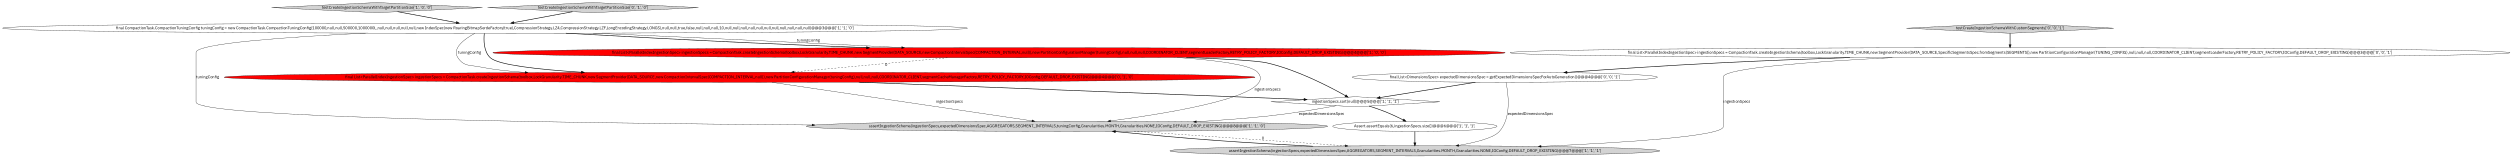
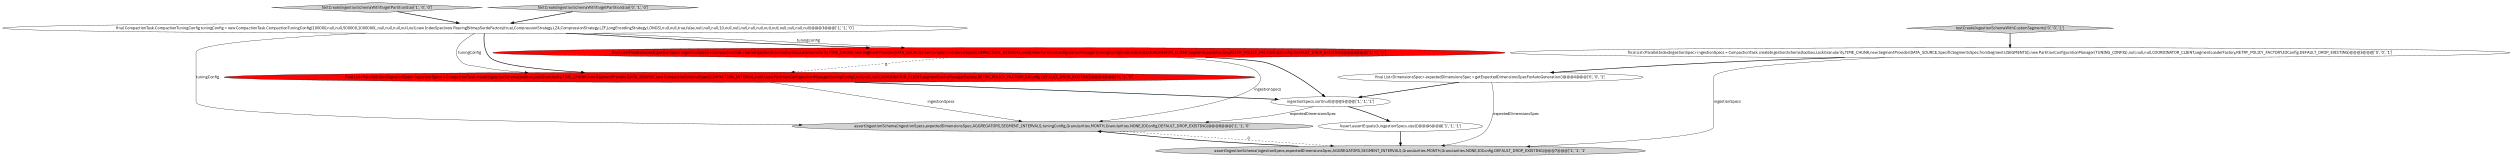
(1355, 102) -> (1331, 102)
